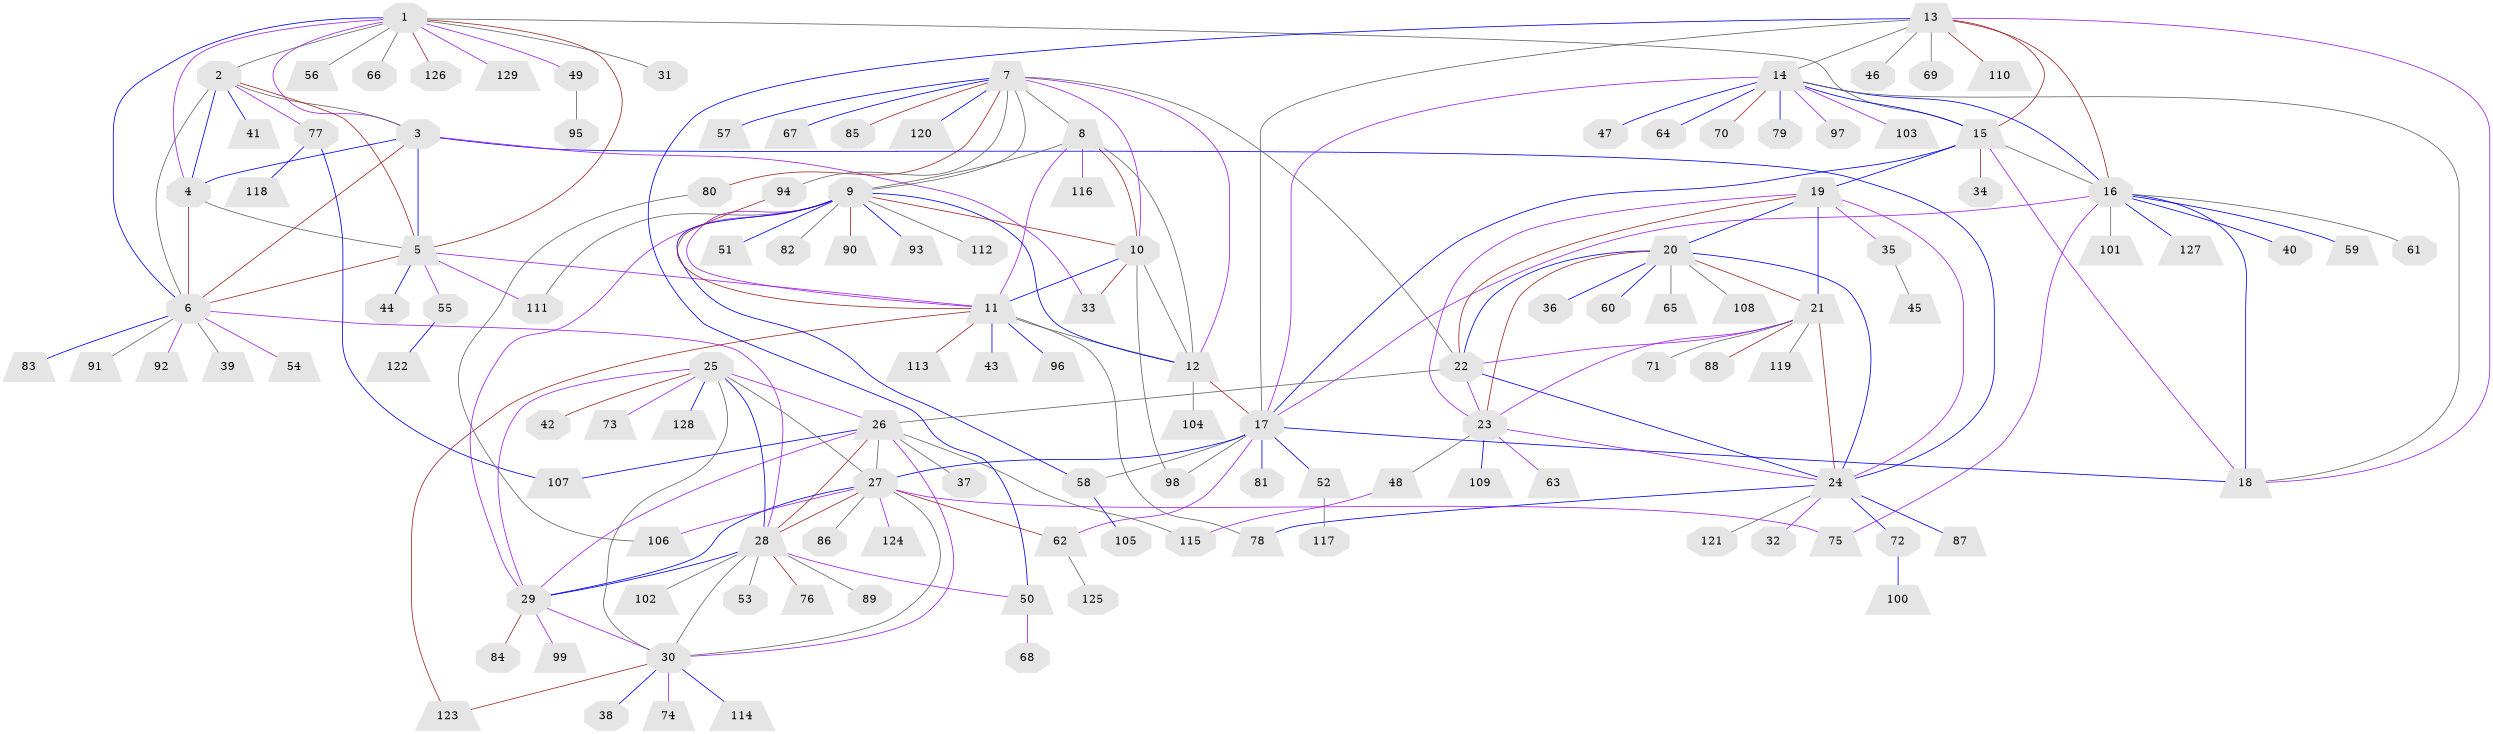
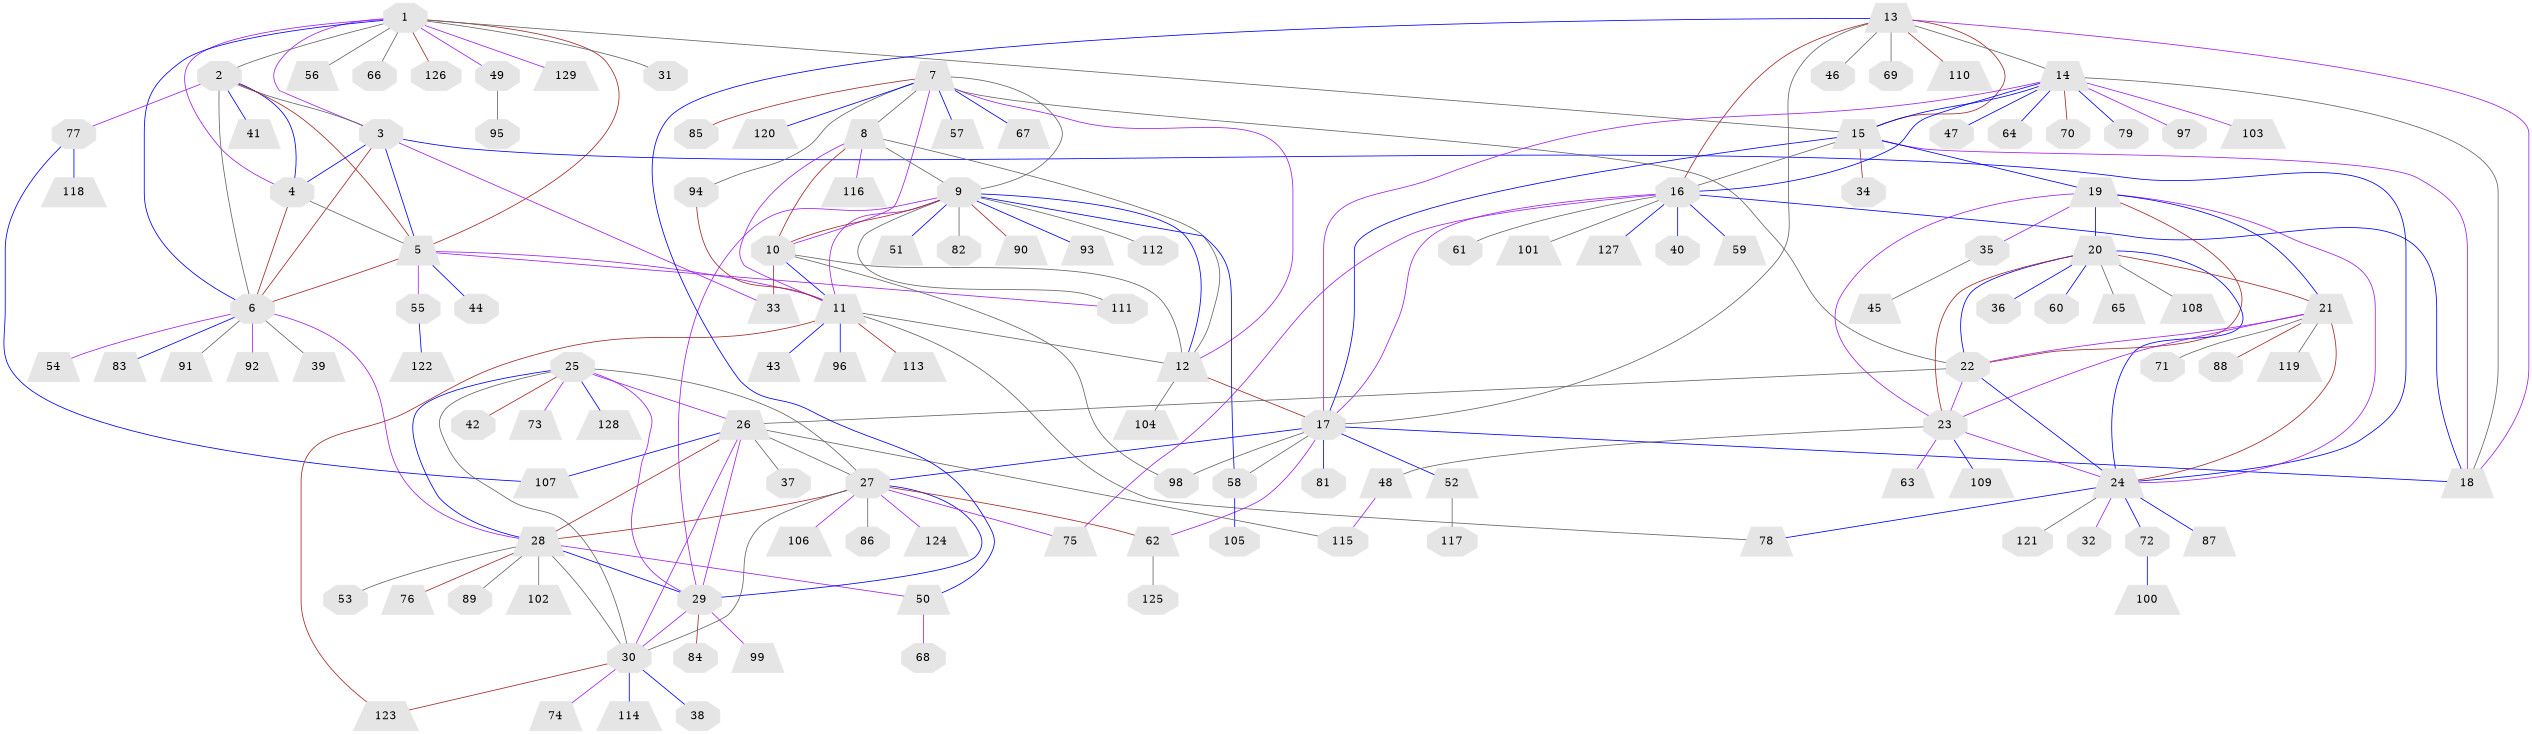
(710, 192) -> none
